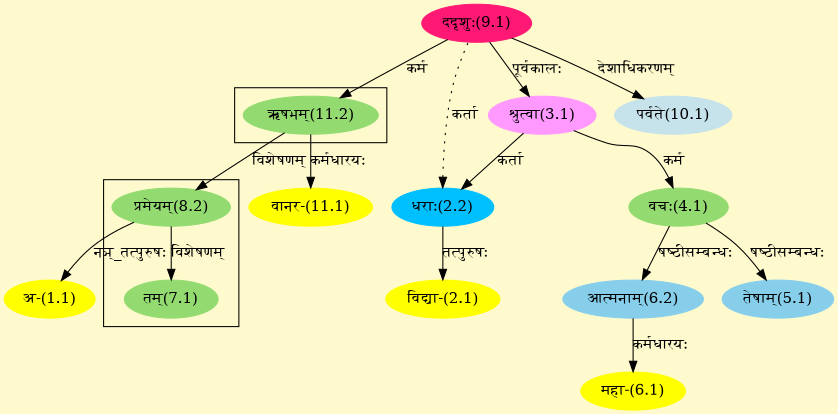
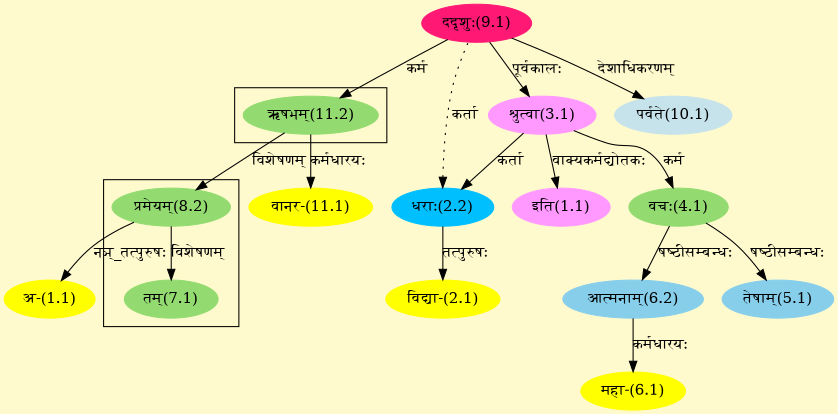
none -> (561, 207)
